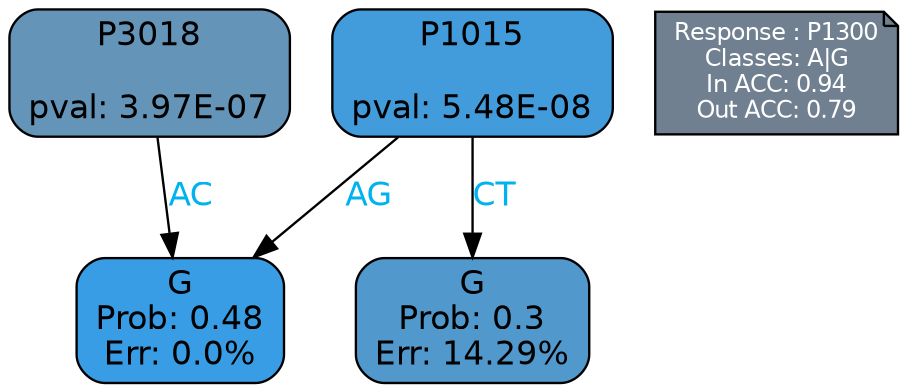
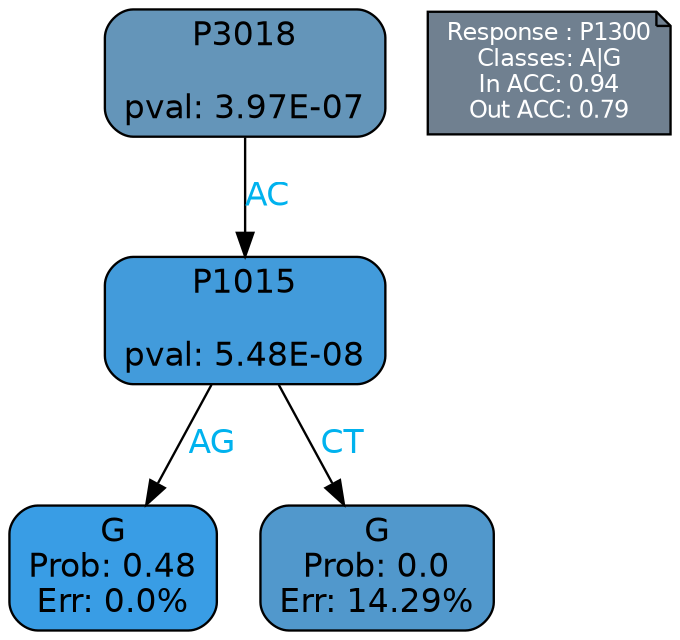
(164, 185) -> (245, 185)
(473, 321) -> (377, 568)
